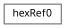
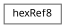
(33, 14) -> (33, 14)
